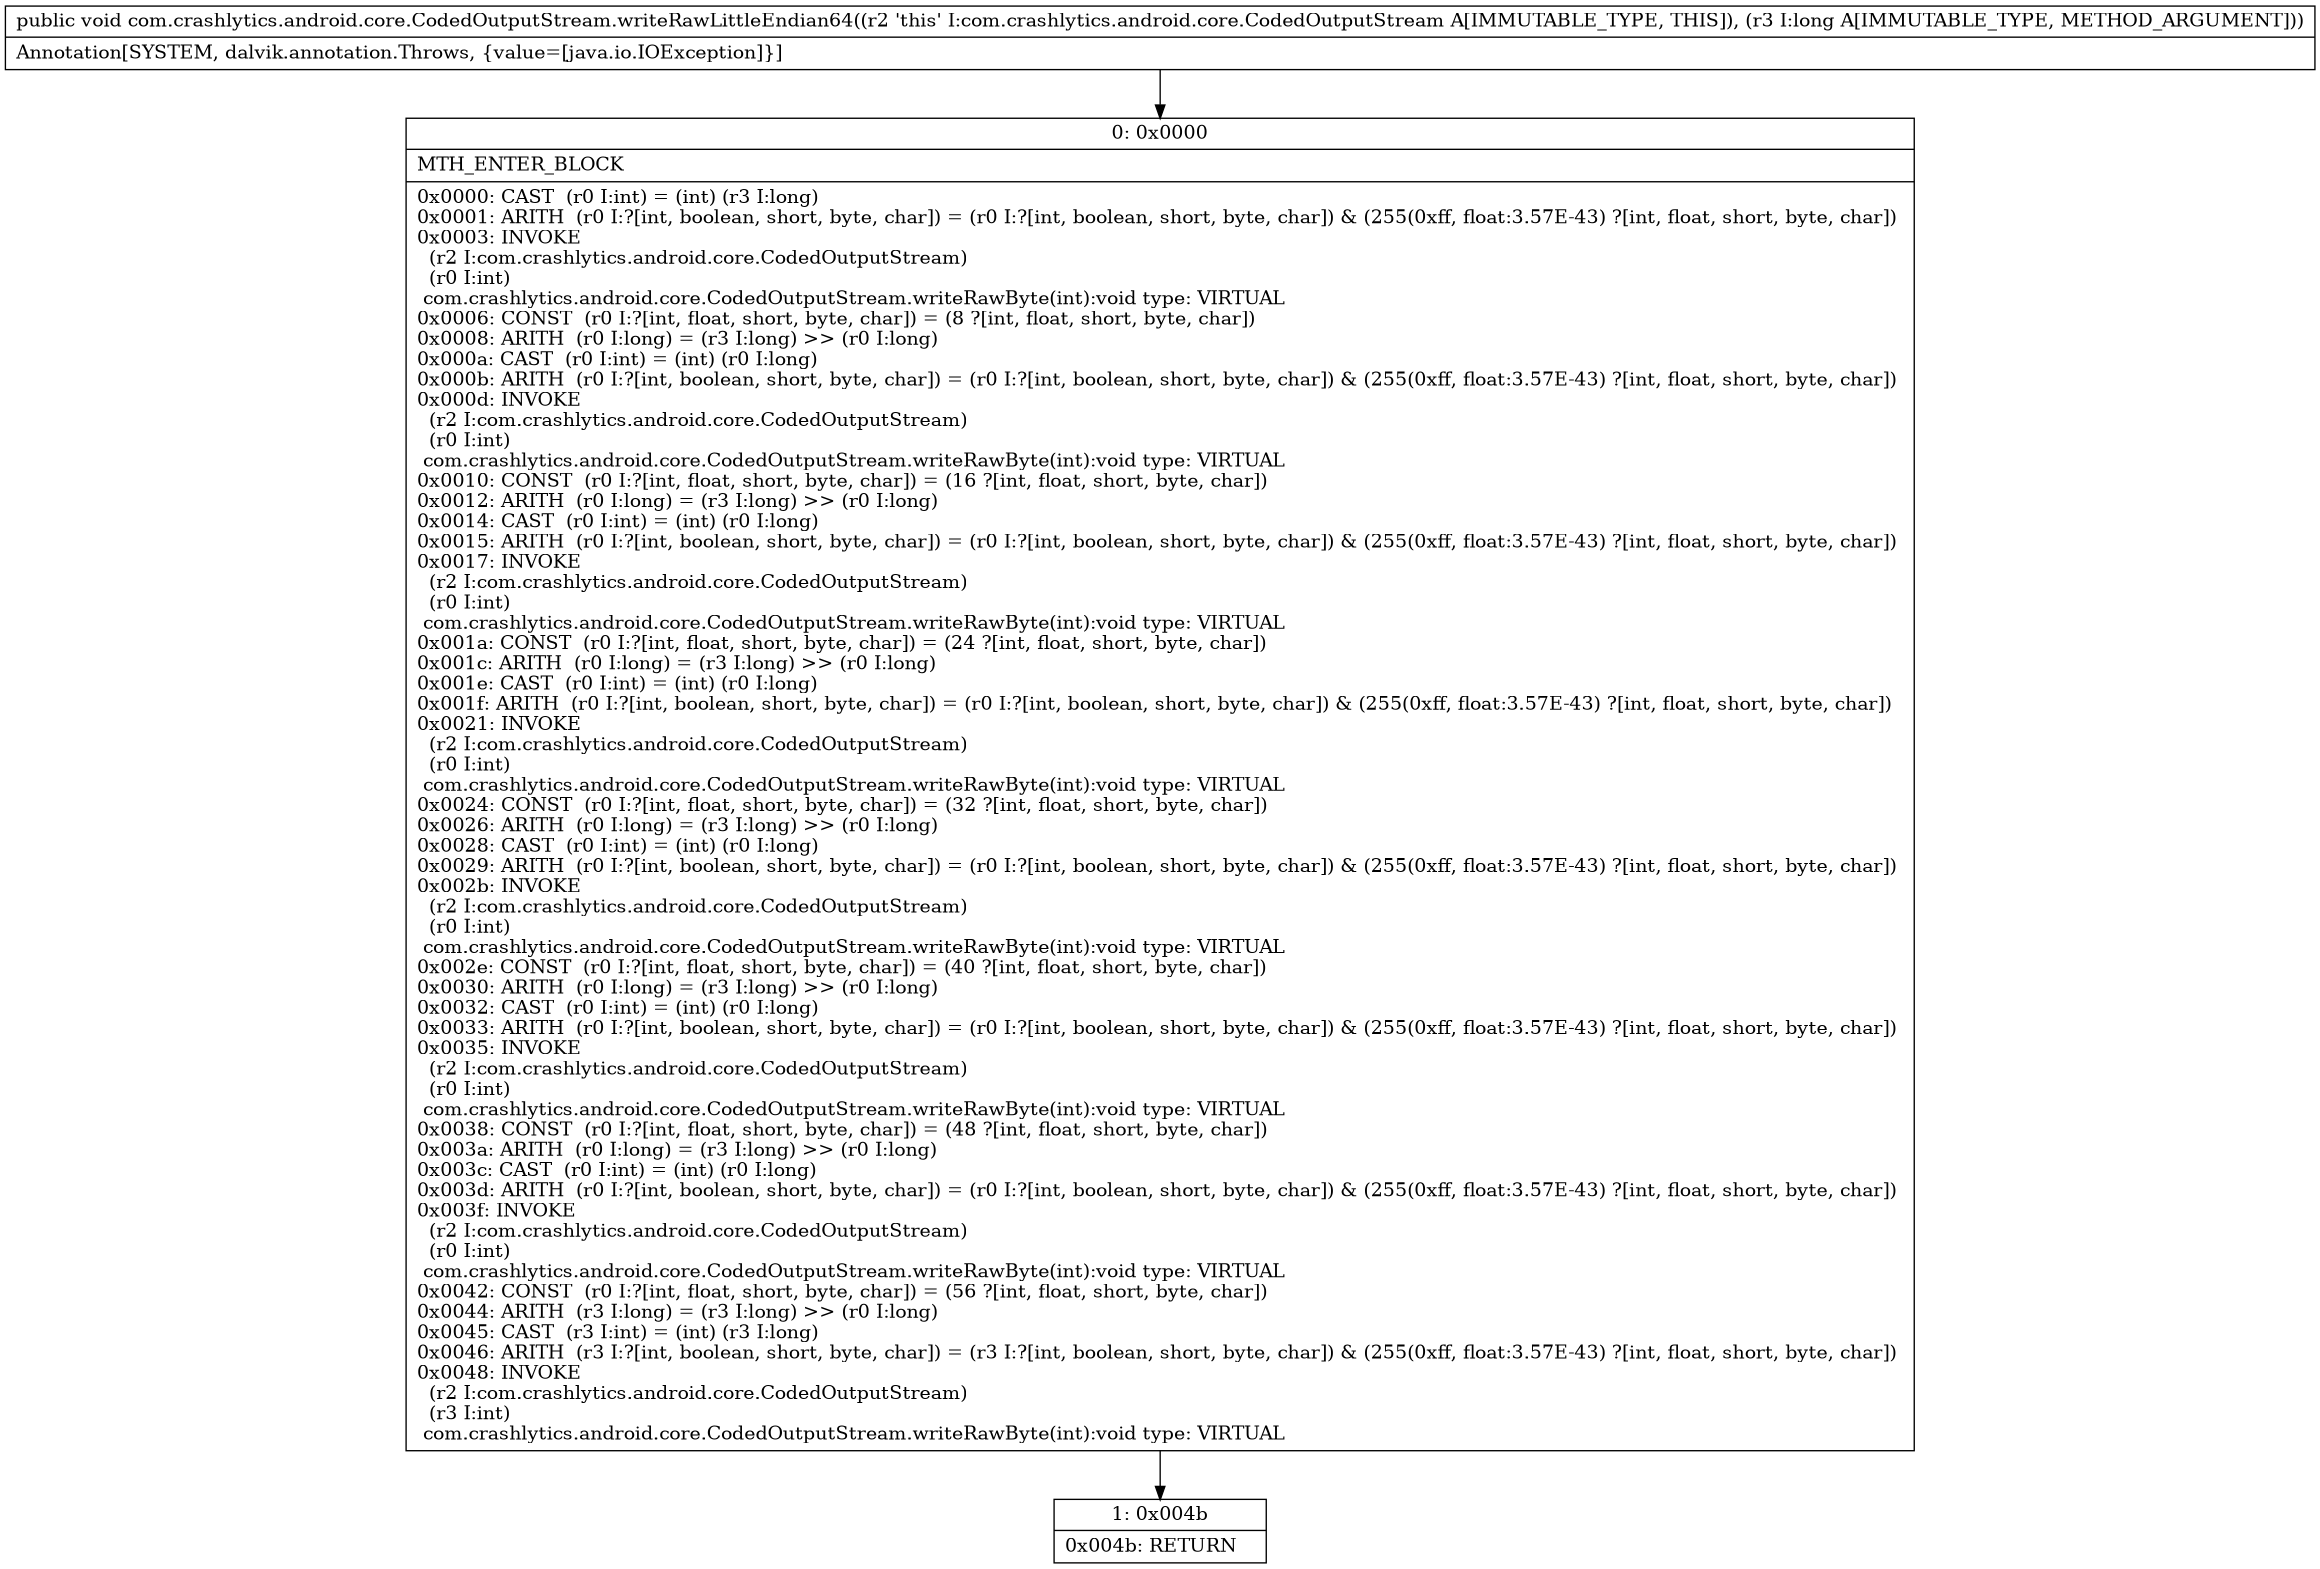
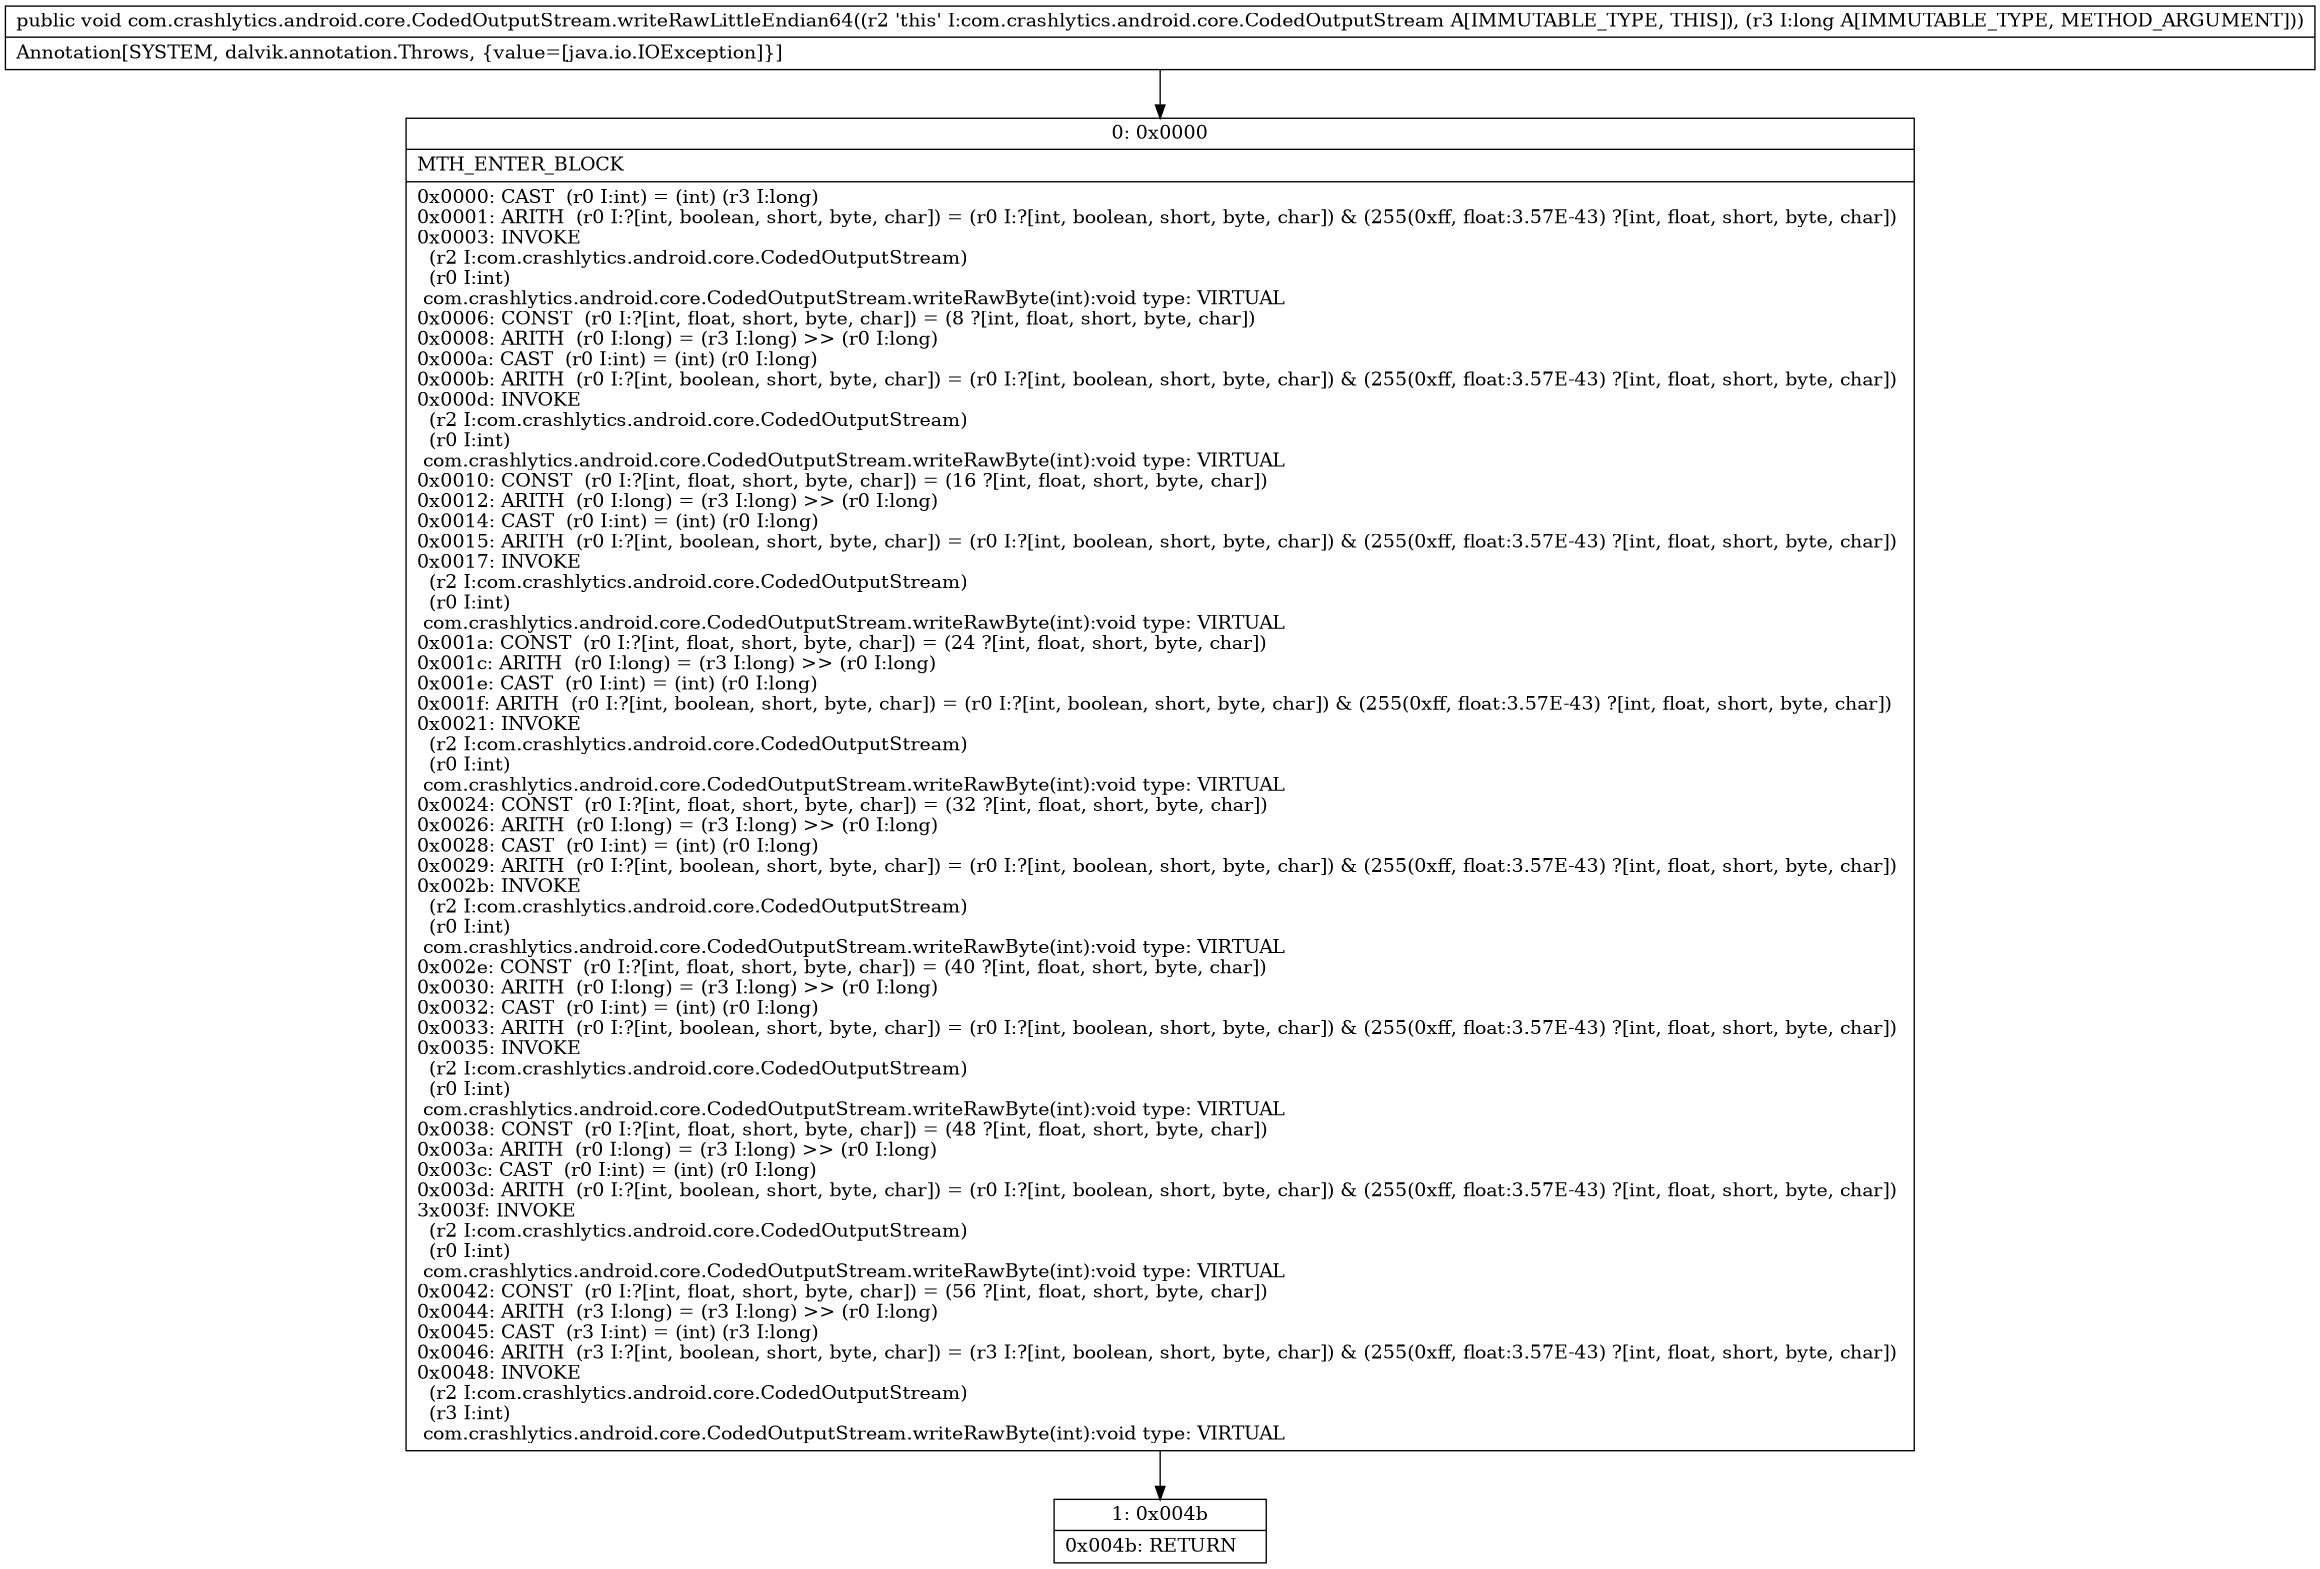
(503, 1211) -> (503, 1211)
